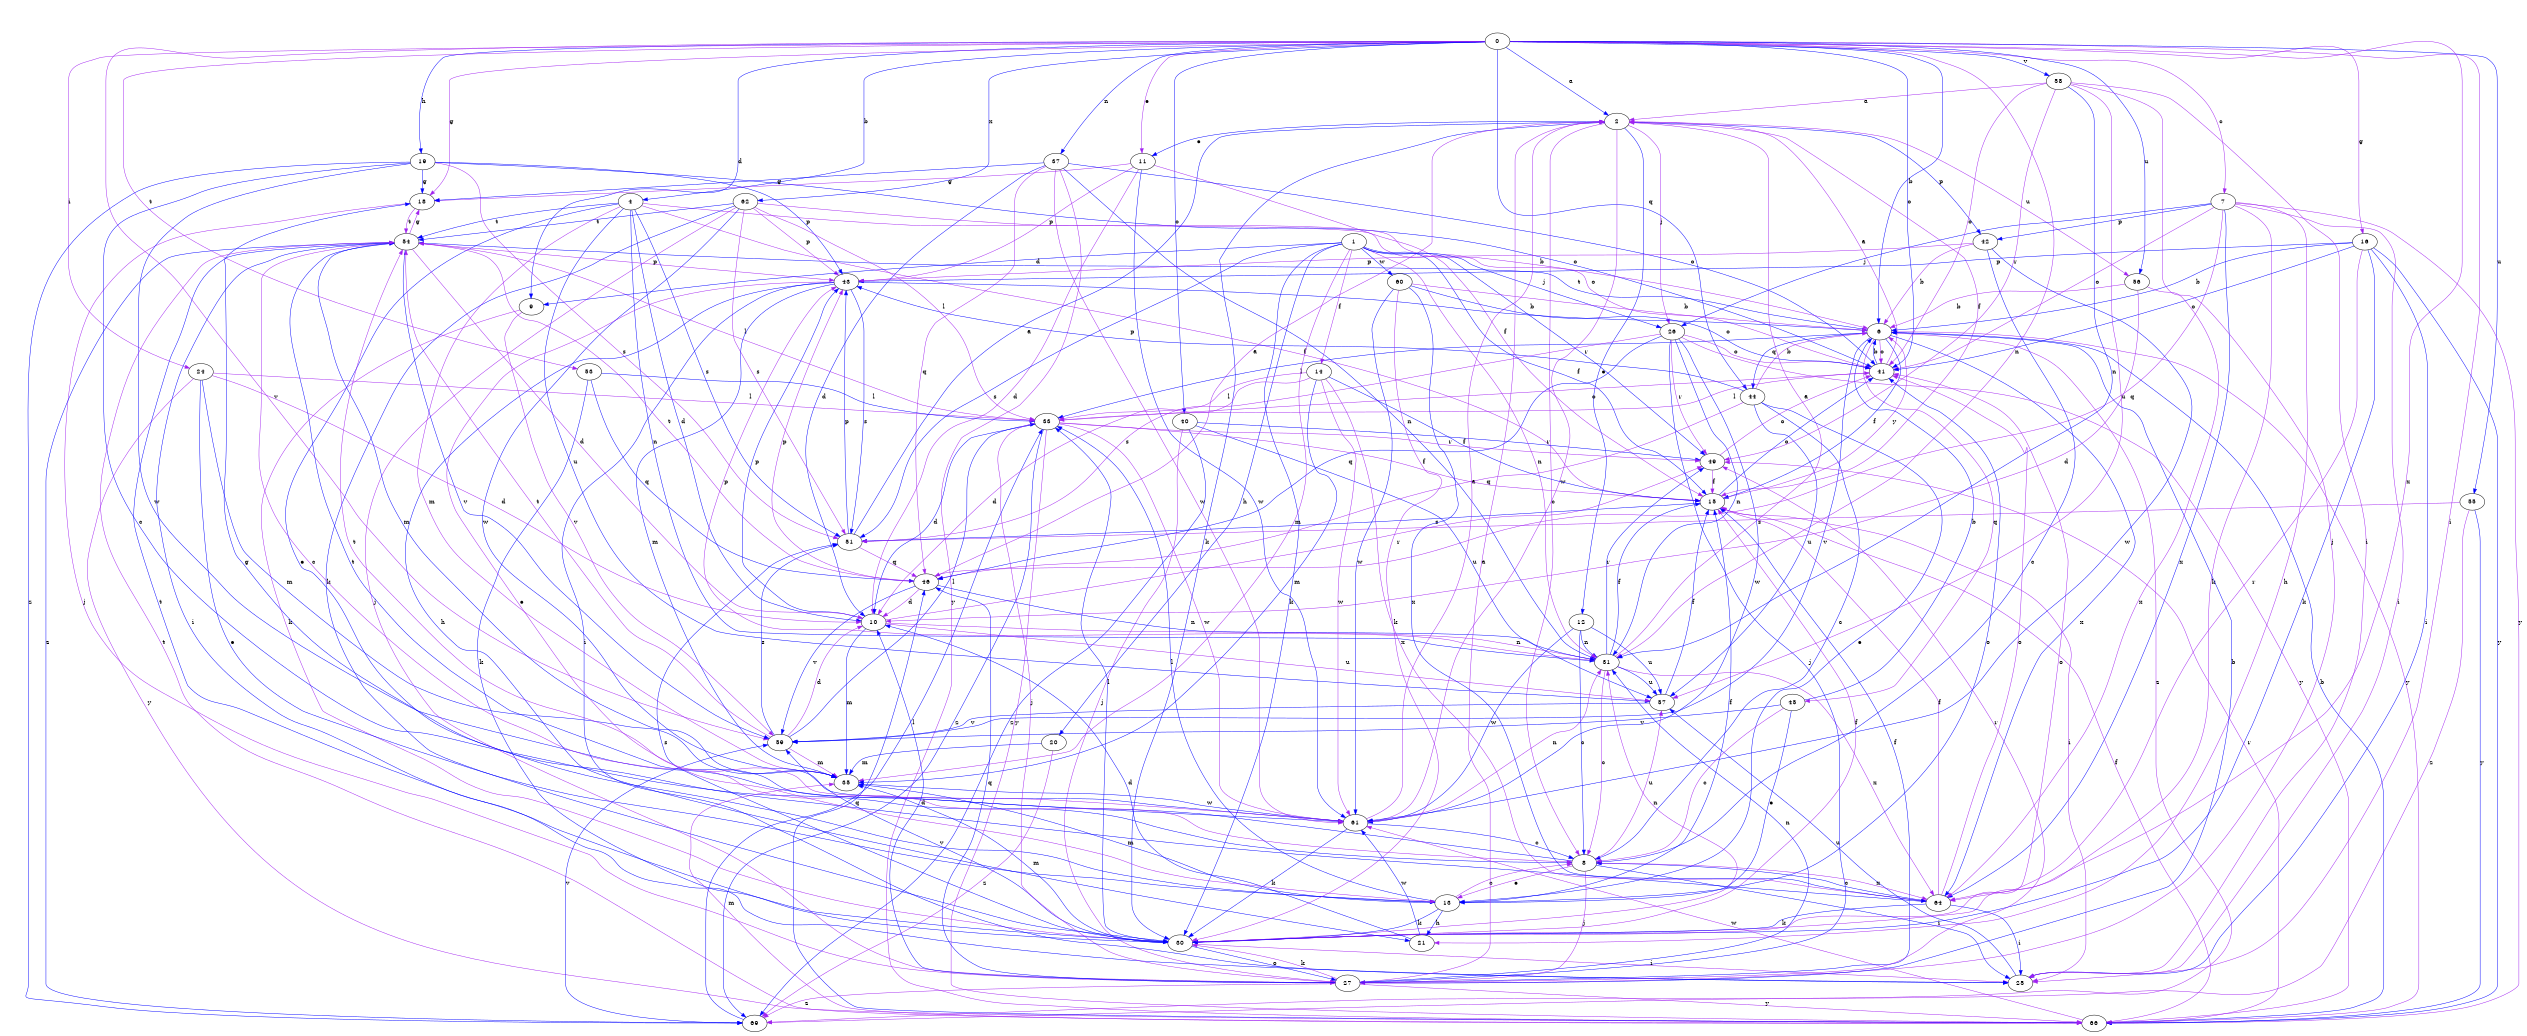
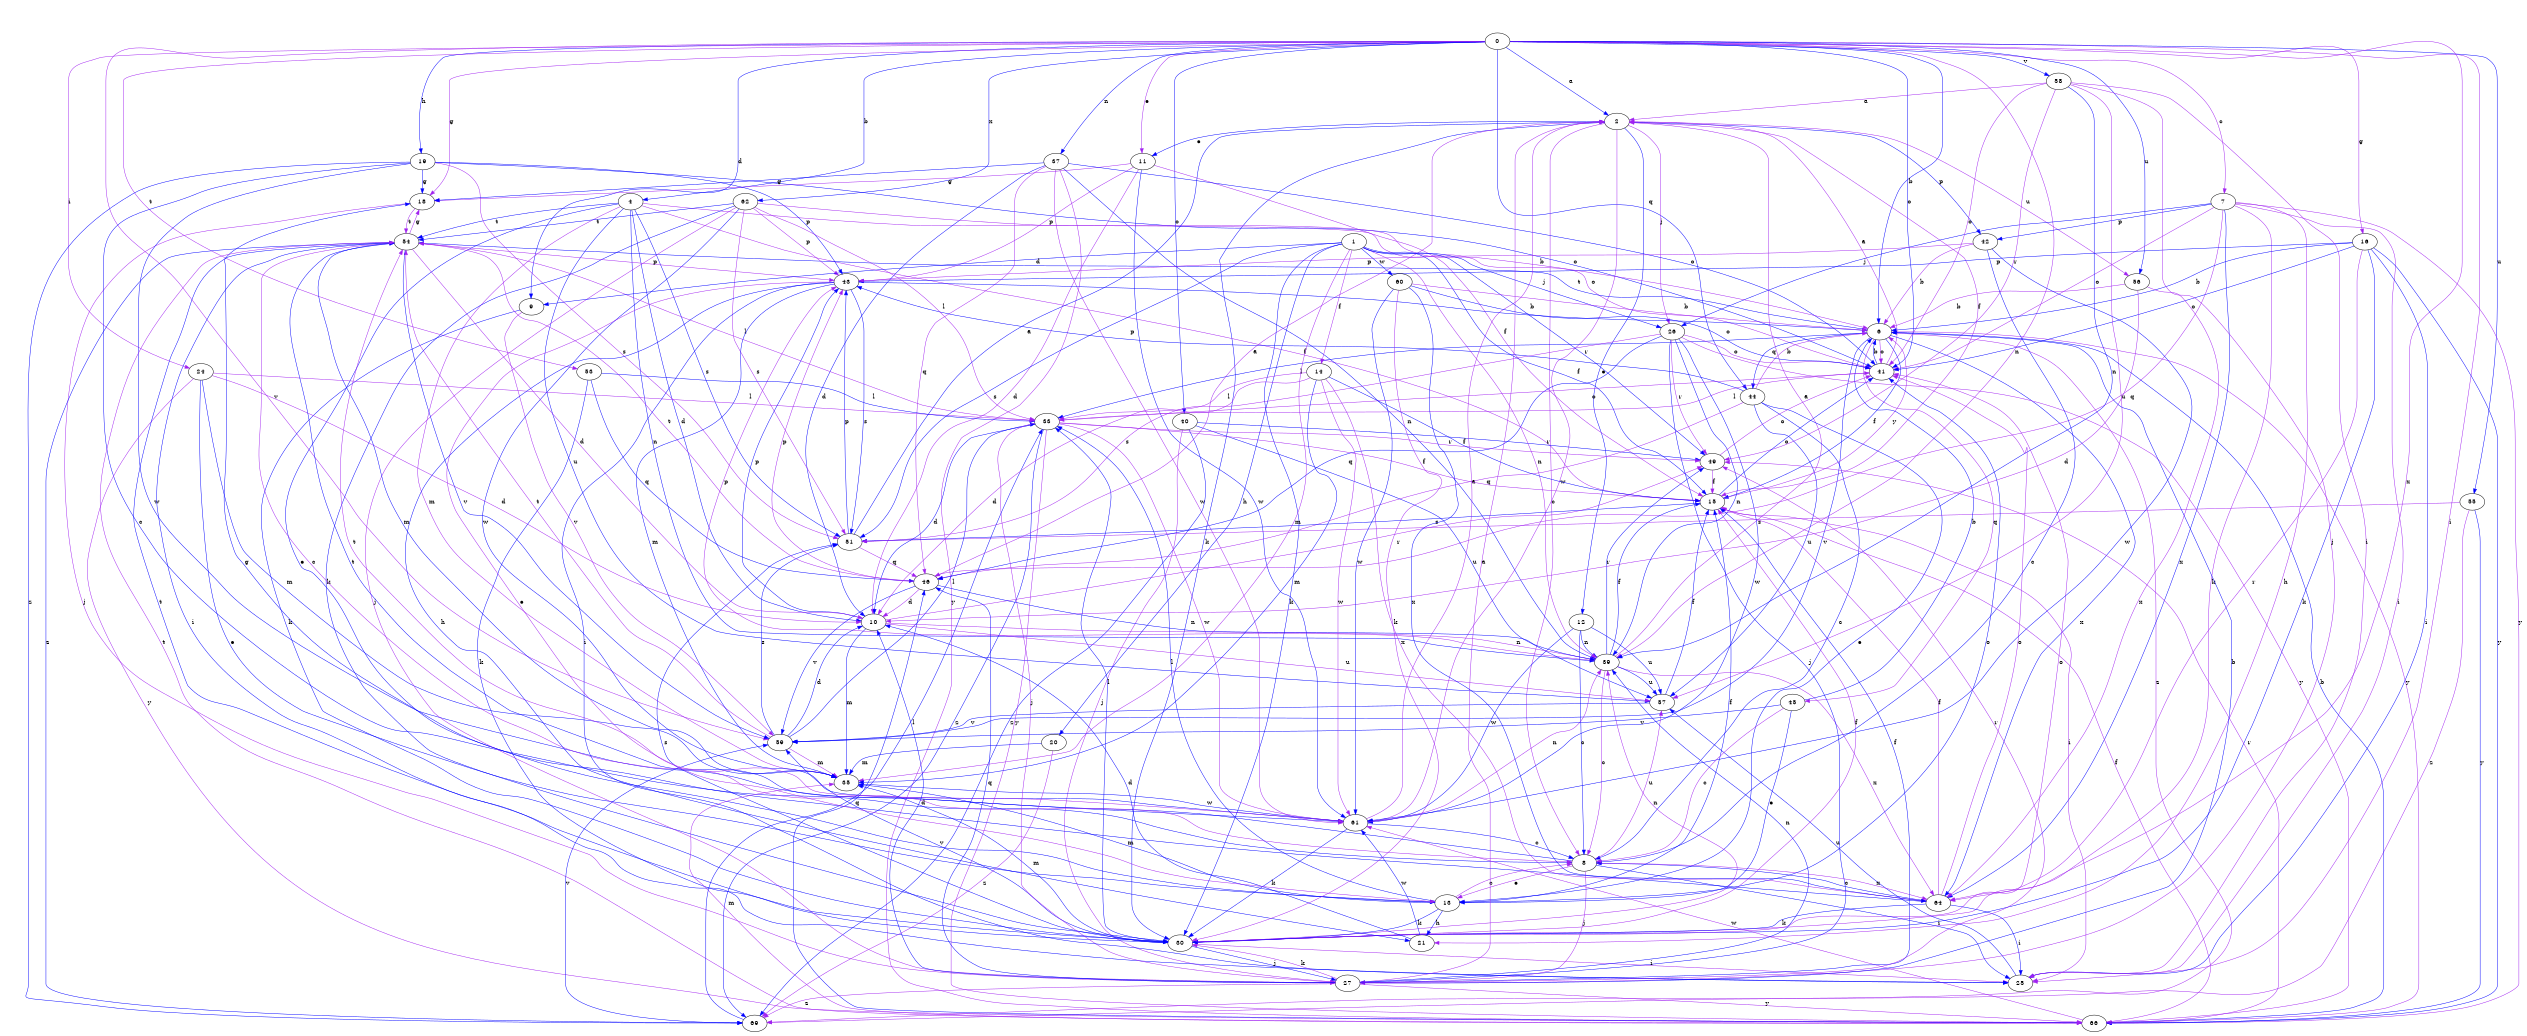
(1607, 662) -> (1607, 662)
(817, 677) -> (817, 677)
(467, 784) -> (467, 784)
(1275, 963) -> (1275, 963)
